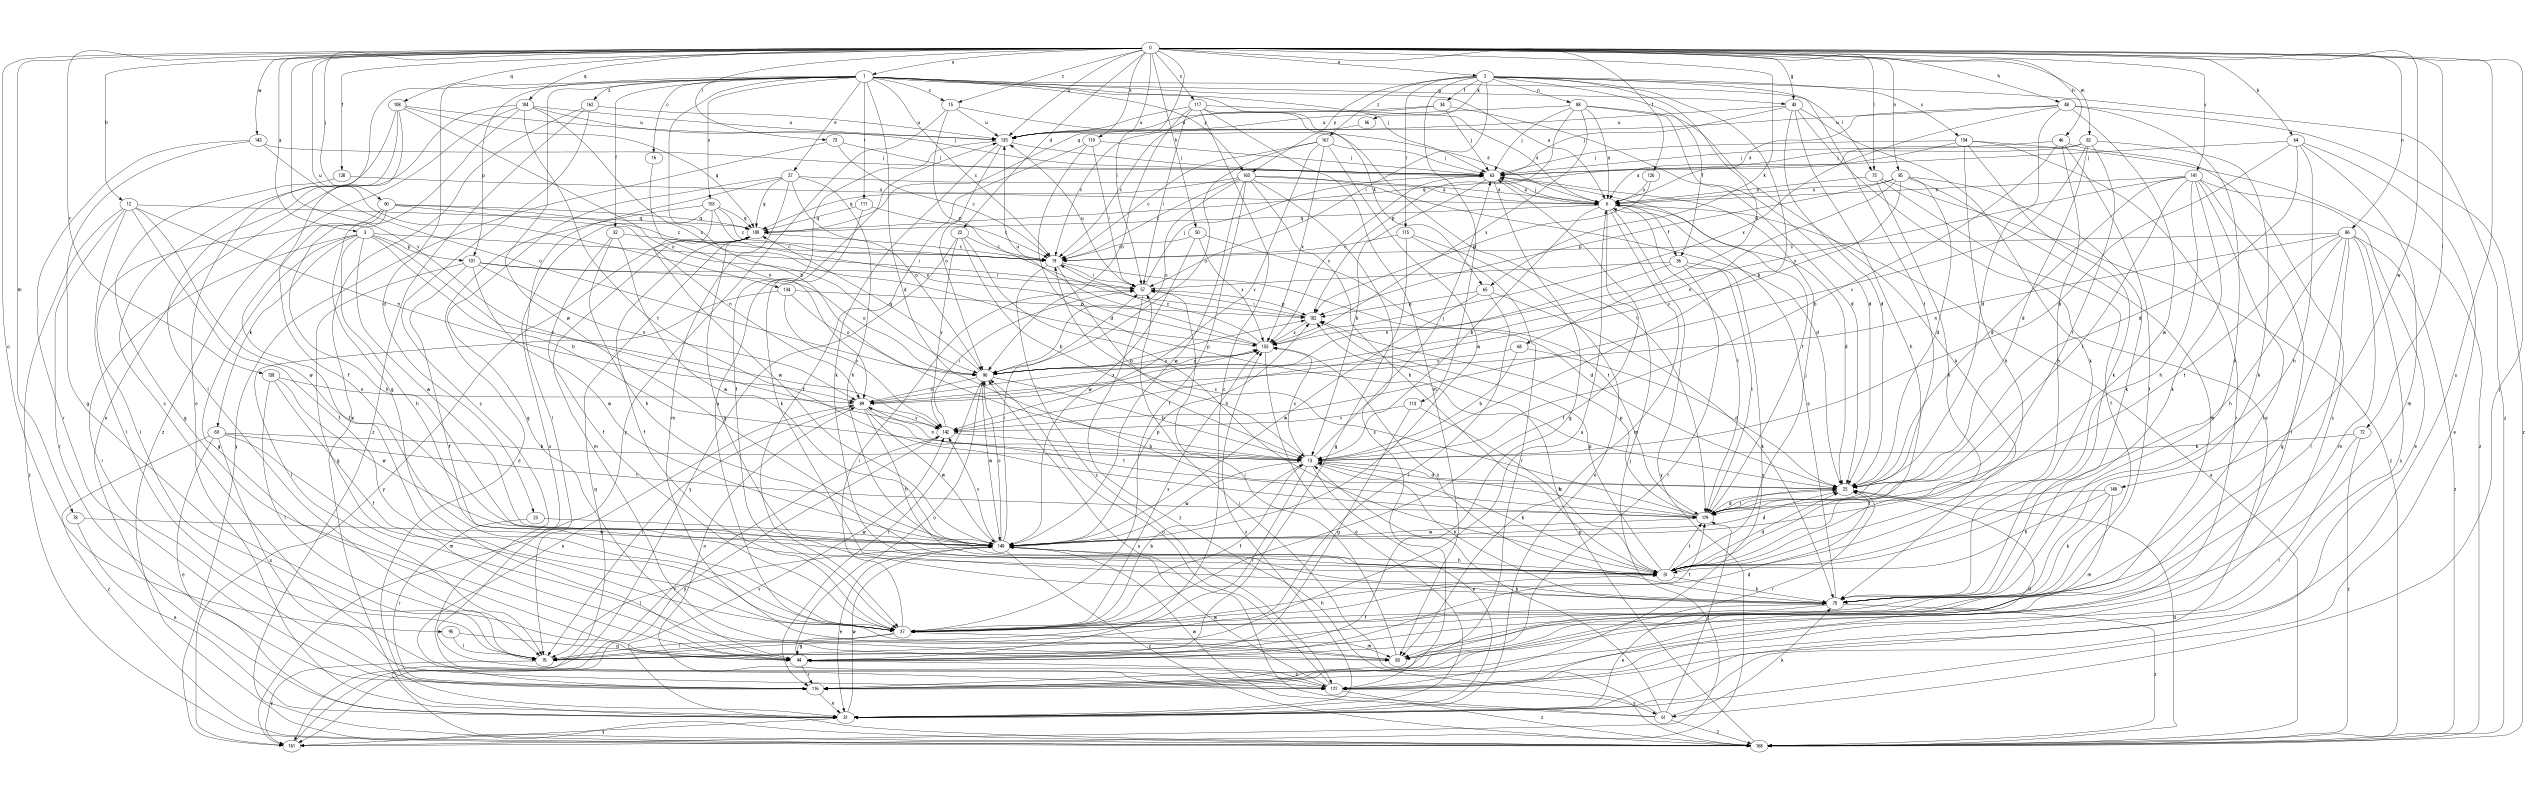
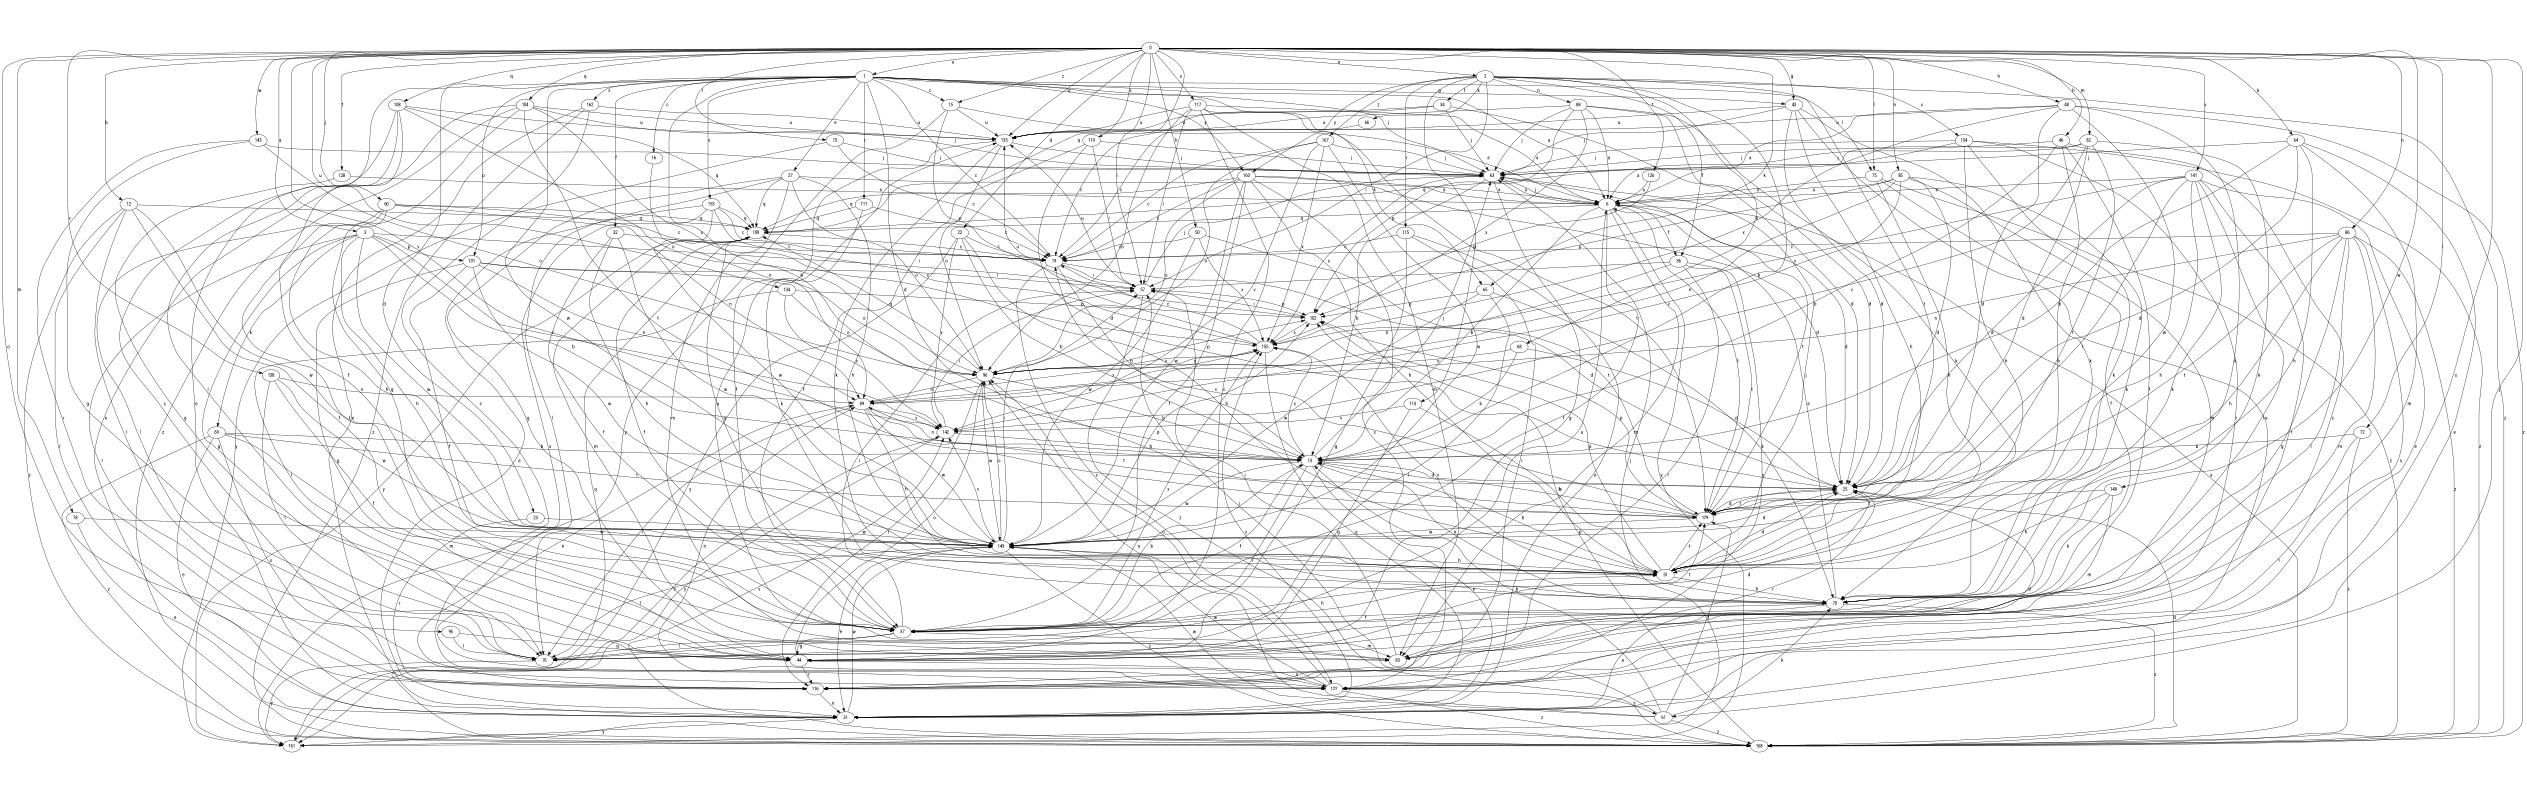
(486, 333) -> none
